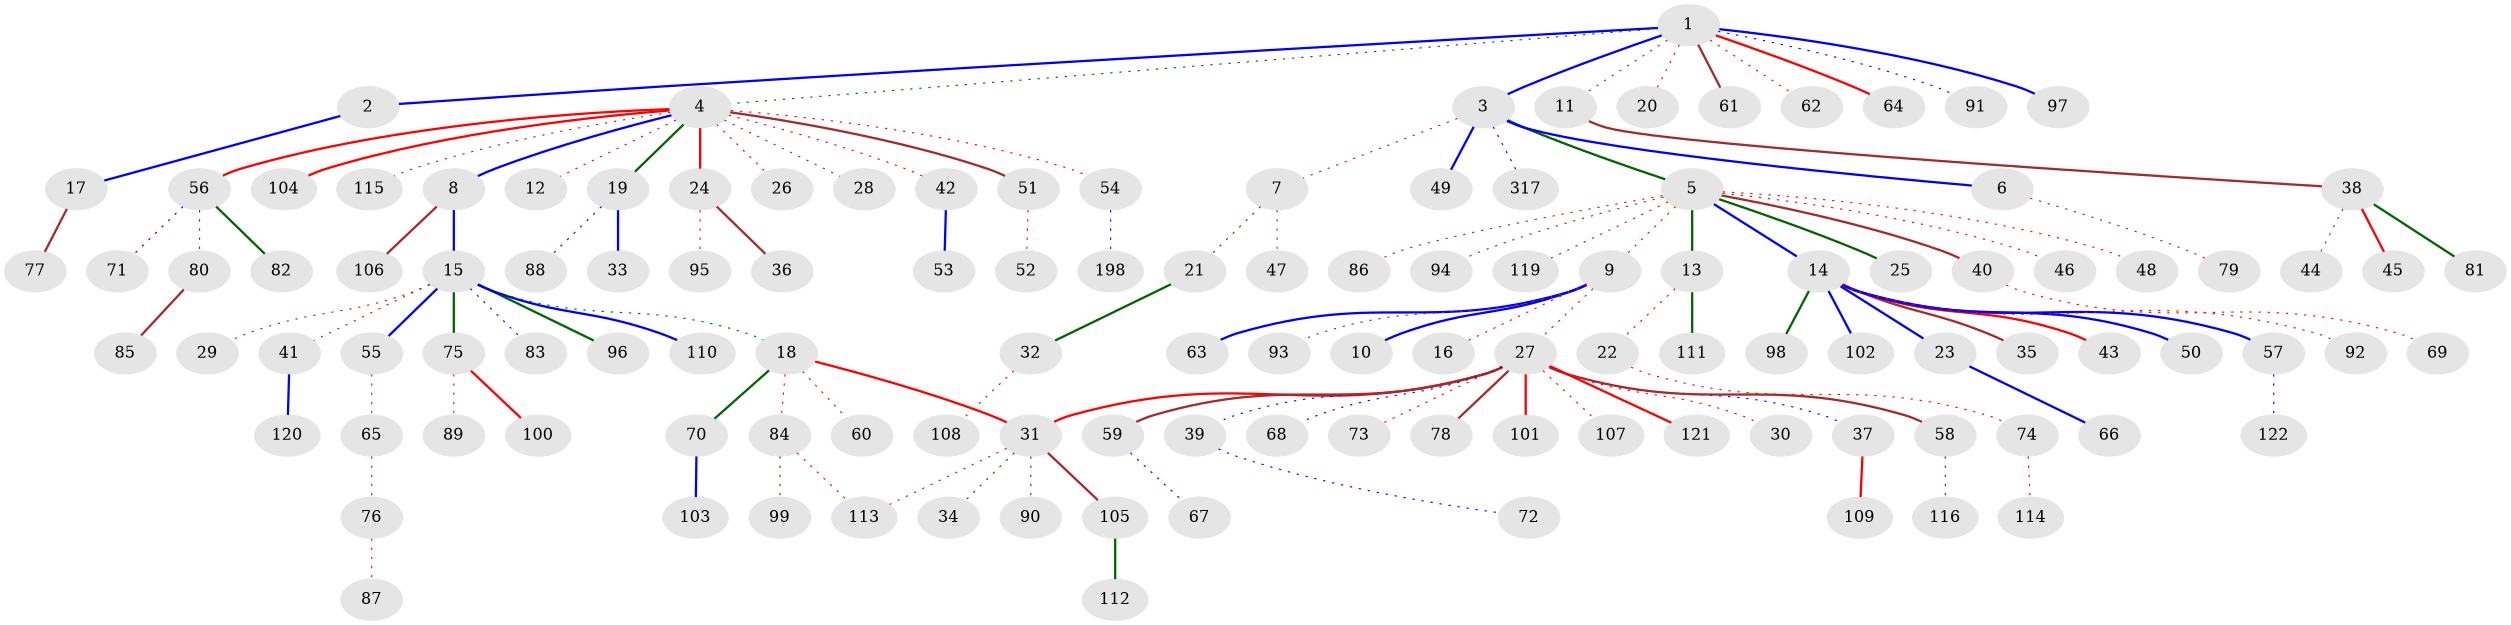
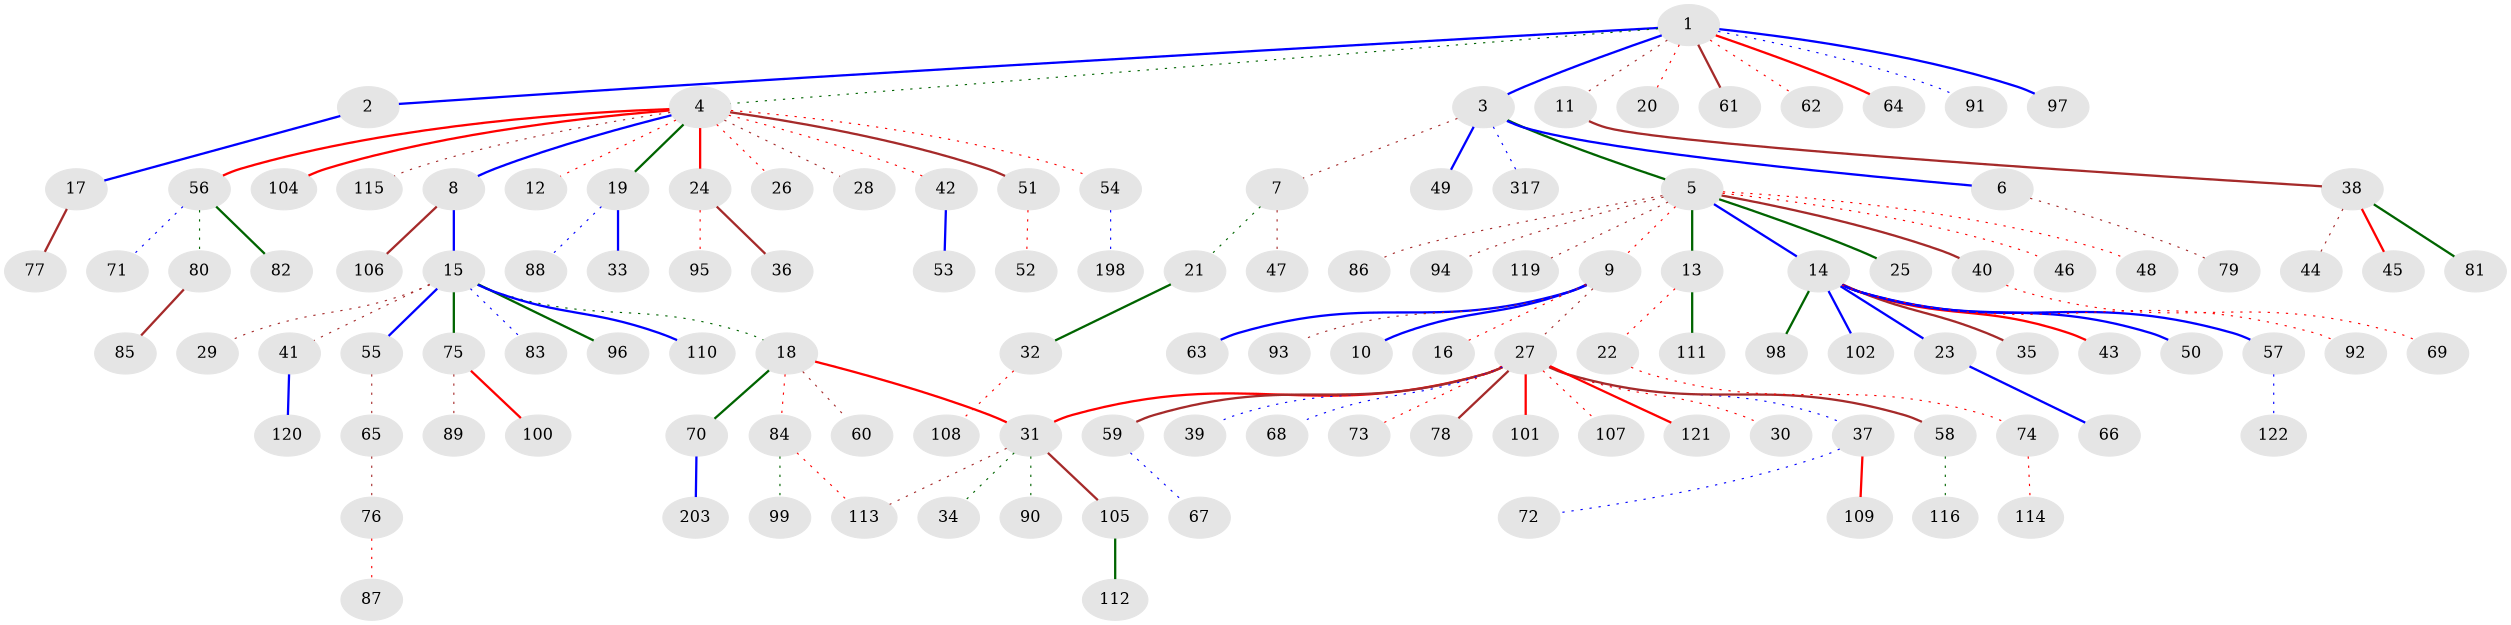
(1357, 488) -> (1701, 488)
(696, 518) -> (696, 518)
